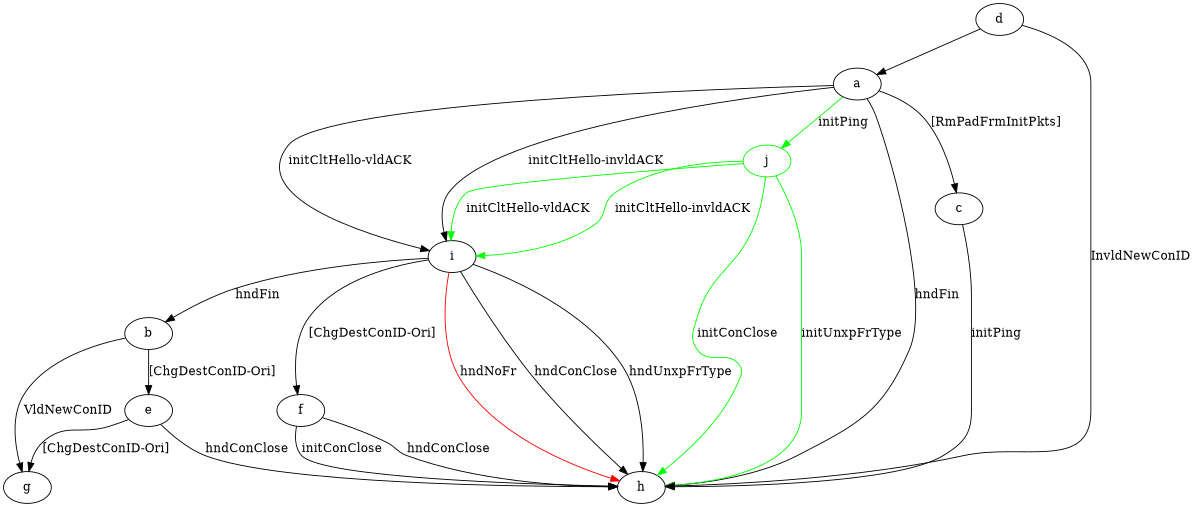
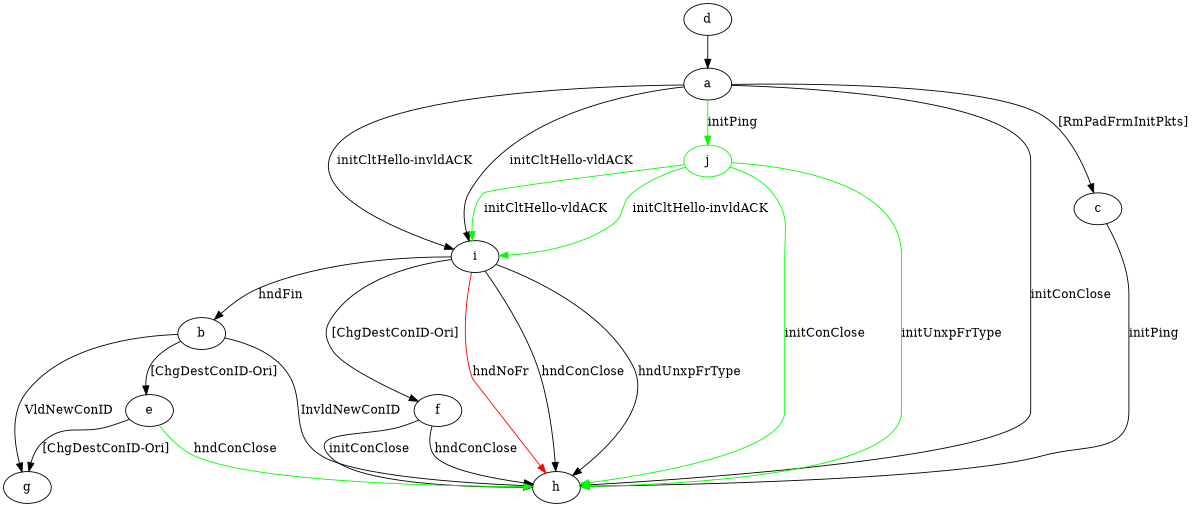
(939, 295) -> (1073, 295)
(1089, 420) -> (323, 456)
(378, 480) -> (334, 480)
